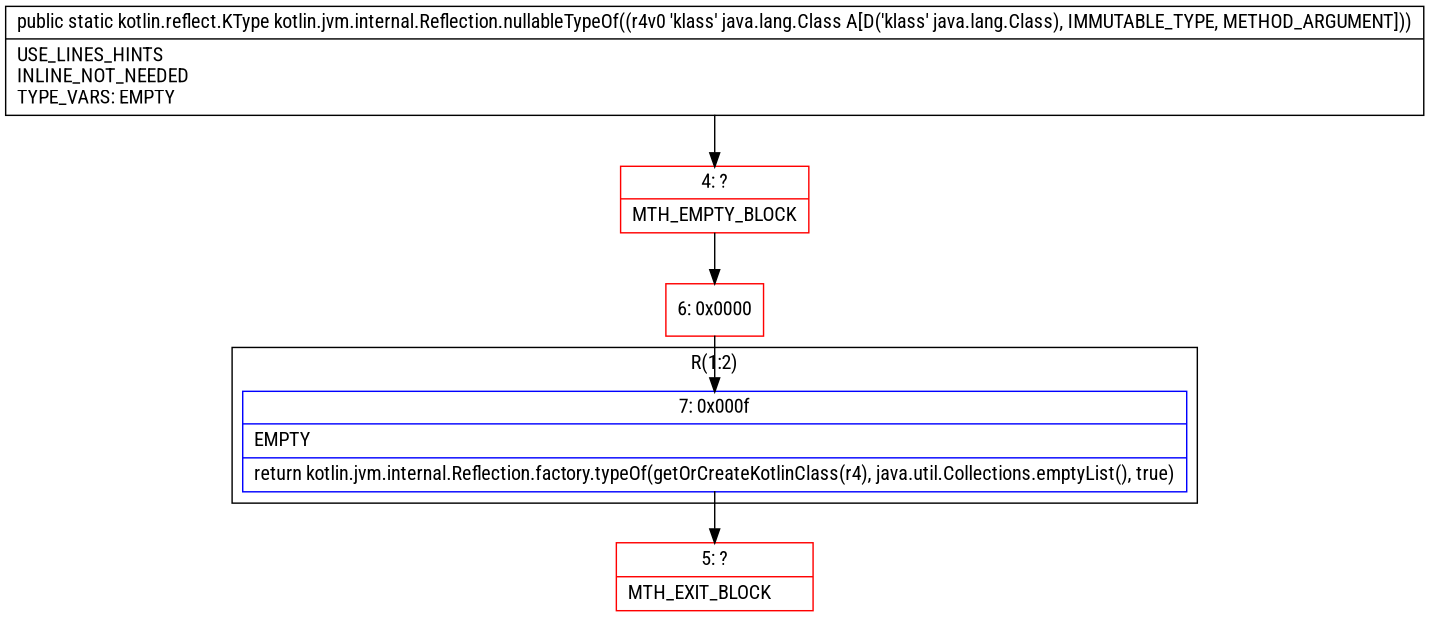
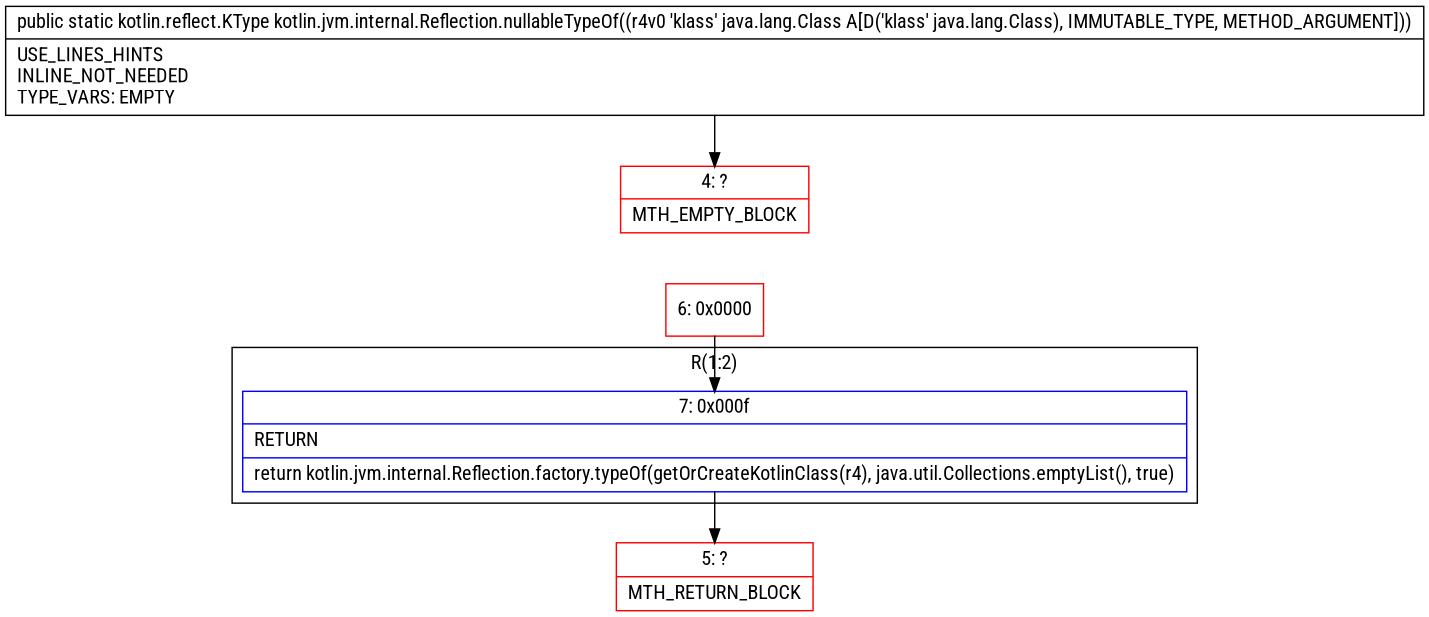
(715, 251) -> none
(282, 440) -> (287, 440)
(700, 593) -> (715, 593)
